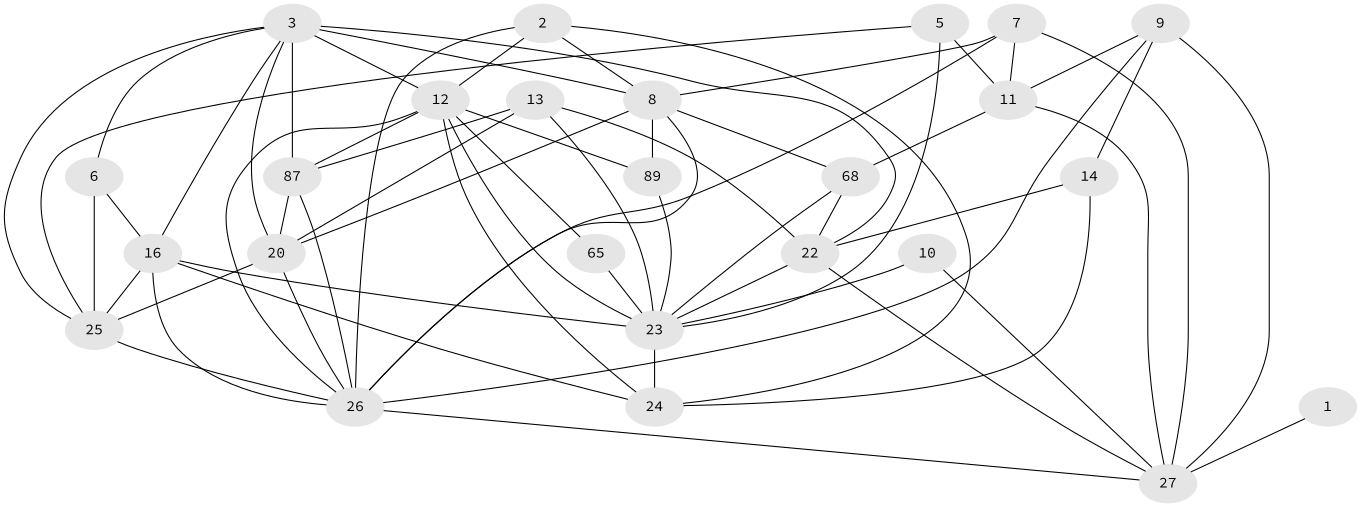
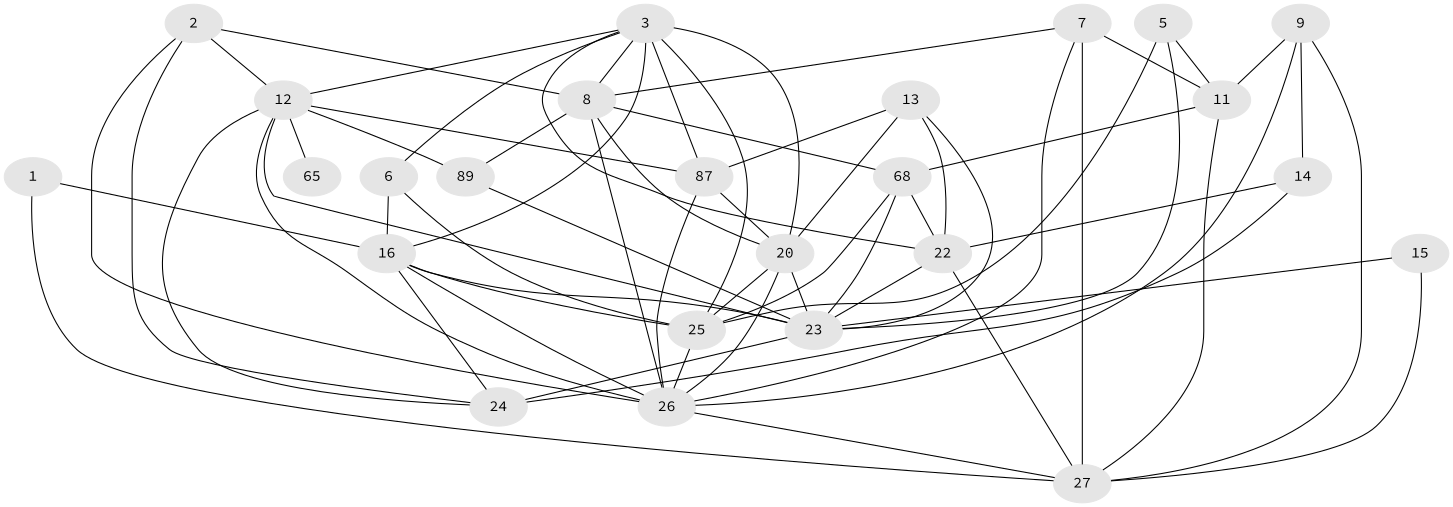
none -> (210, 215)
(927, 254) -> (1420, 254)
none -> (819, 276)
(625, 292) -> (801, 296)
